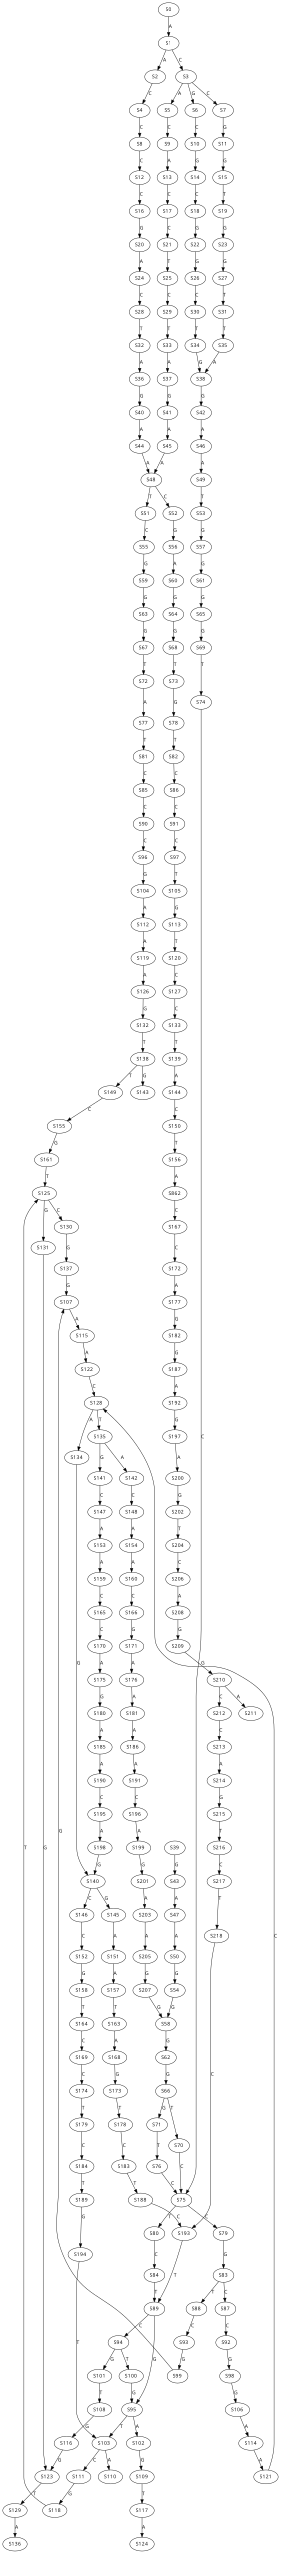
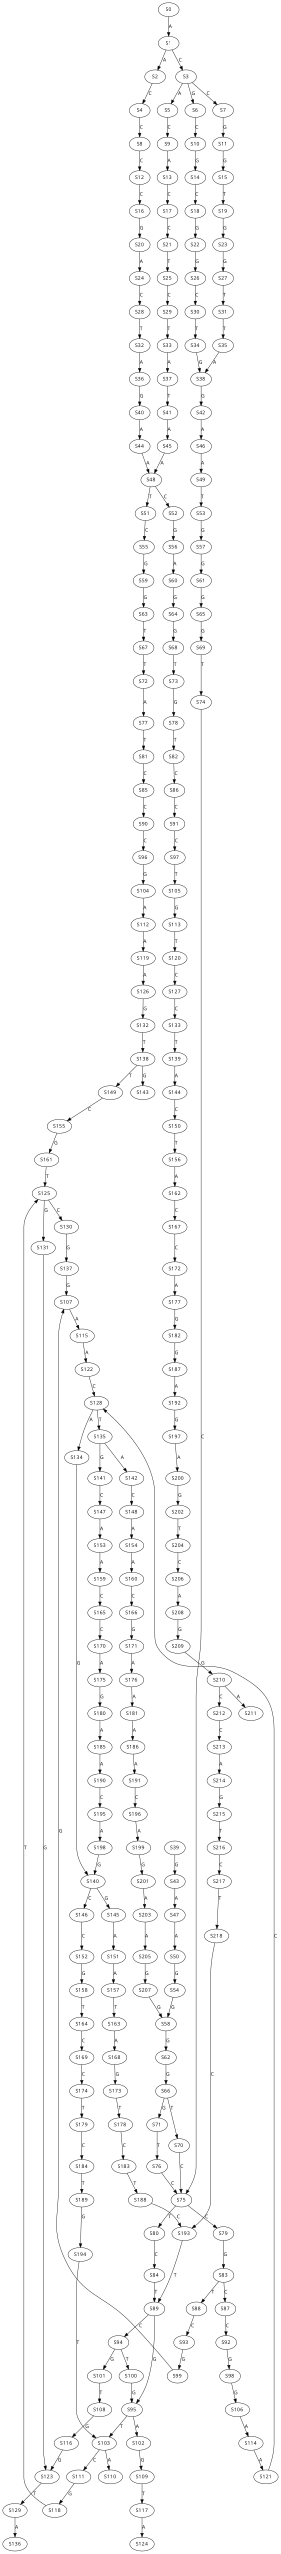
(170, 396) -> (169, 396)
(146, 631) -> (145, 631)
(175, 1193) -> (175, 1193)
